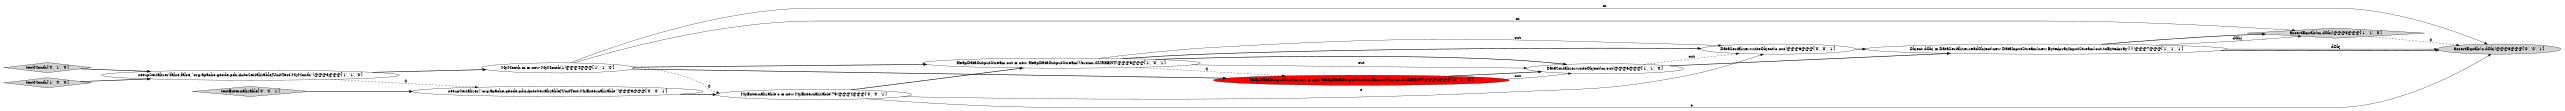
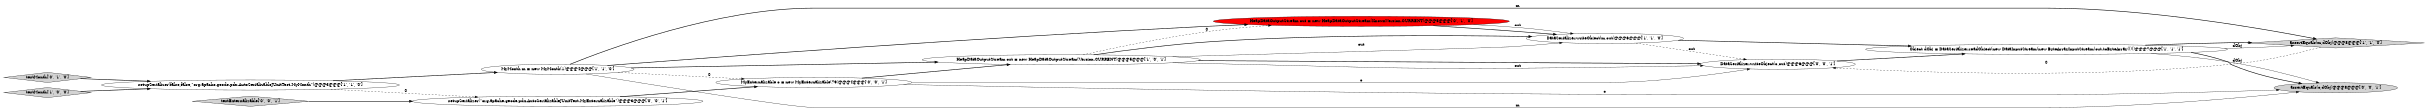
(1431, 21) -> (1439, 8)
(2413, 41) -> (2079, 73)
